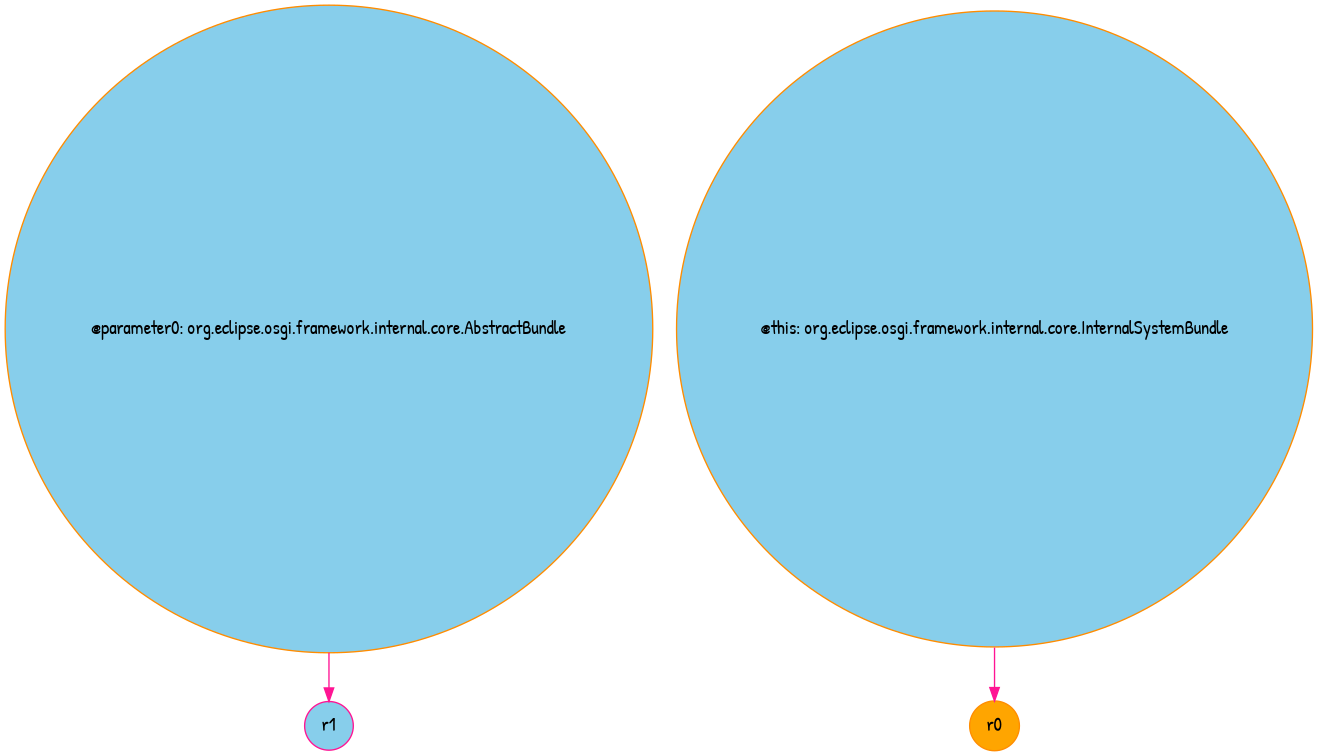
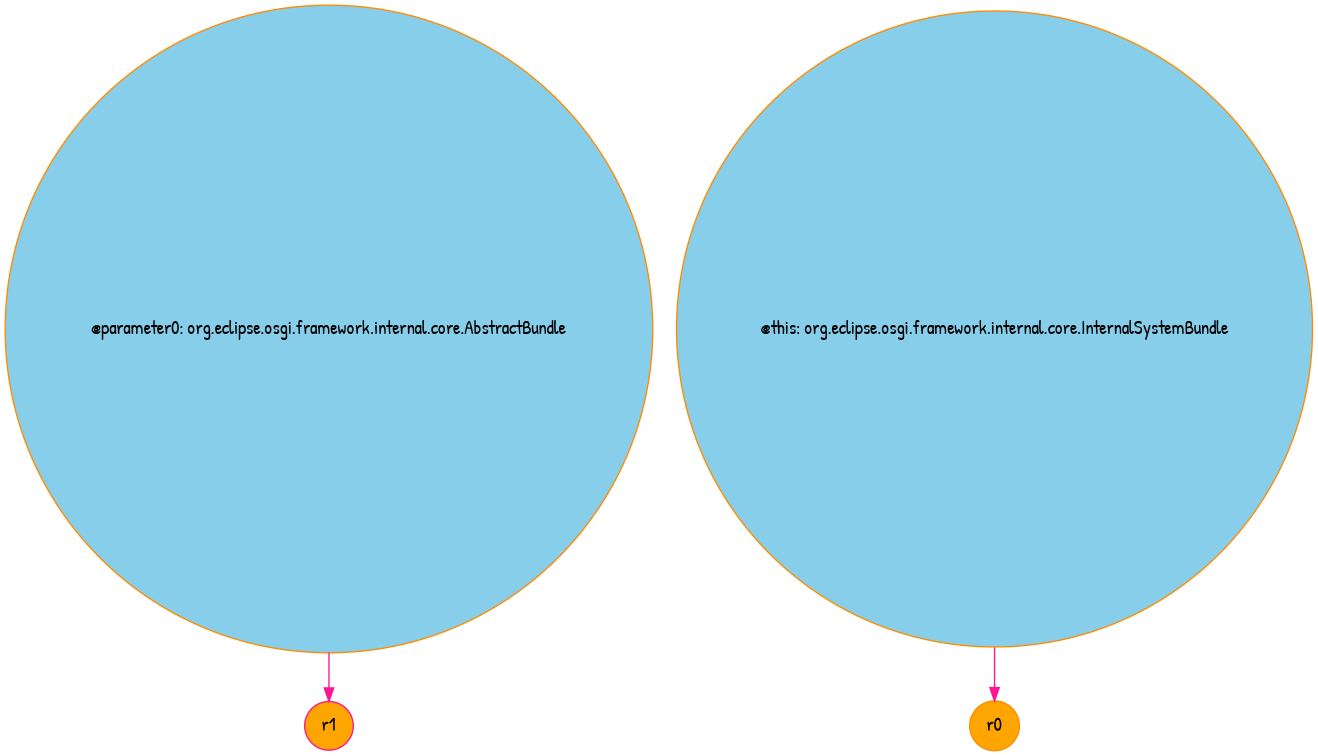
(329, 726) -> (329, 726)
